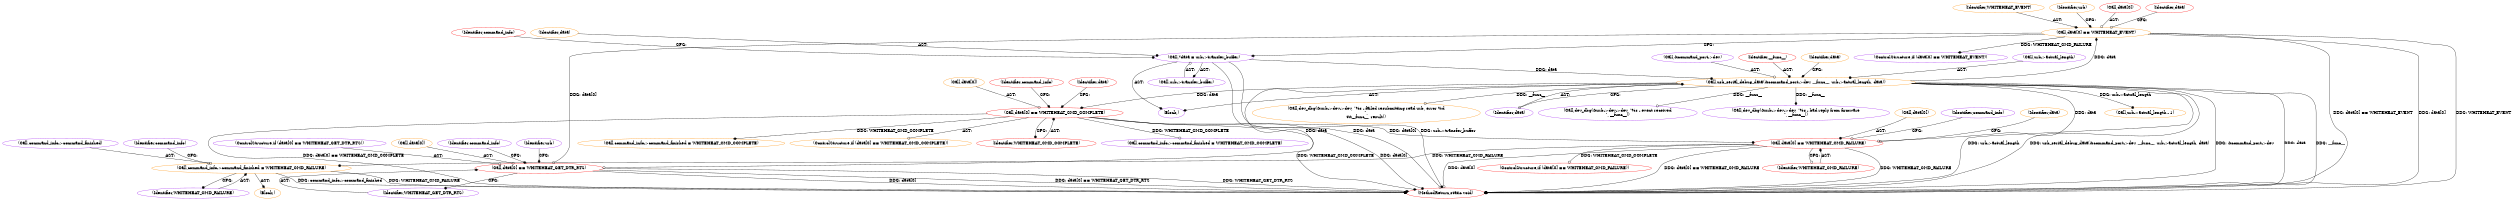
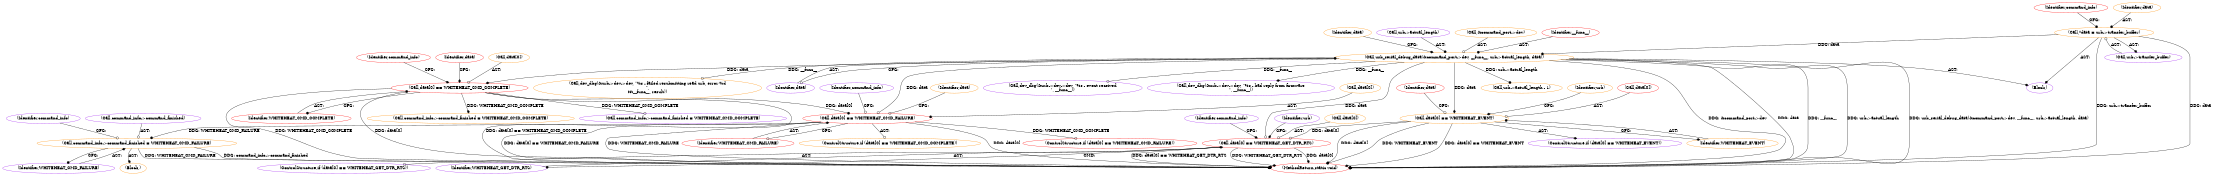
(2045, 20) -> (1608, 126)
(1650, 45) -> (1596, 130)
(2056, 45) -> (1544, 131)
(1204, 58) -> (2104, 33)
(1693, 58) -> (1496, 33)
(969, 128) -> (878, 130)
(420, 156) -> (814, 153)
(494, 181) -> (1090, 156)
